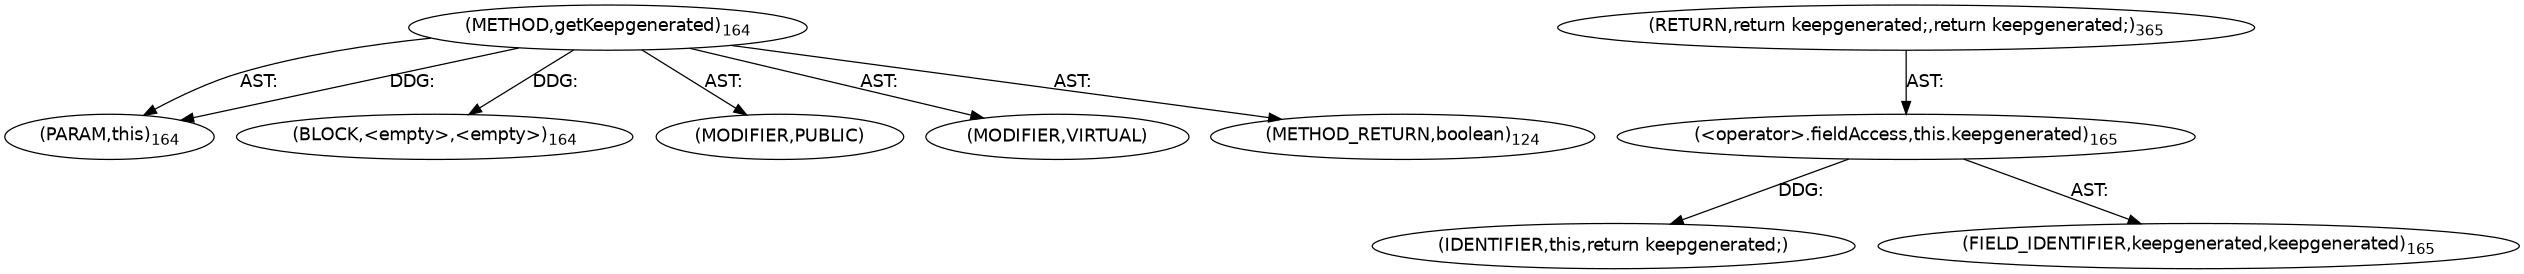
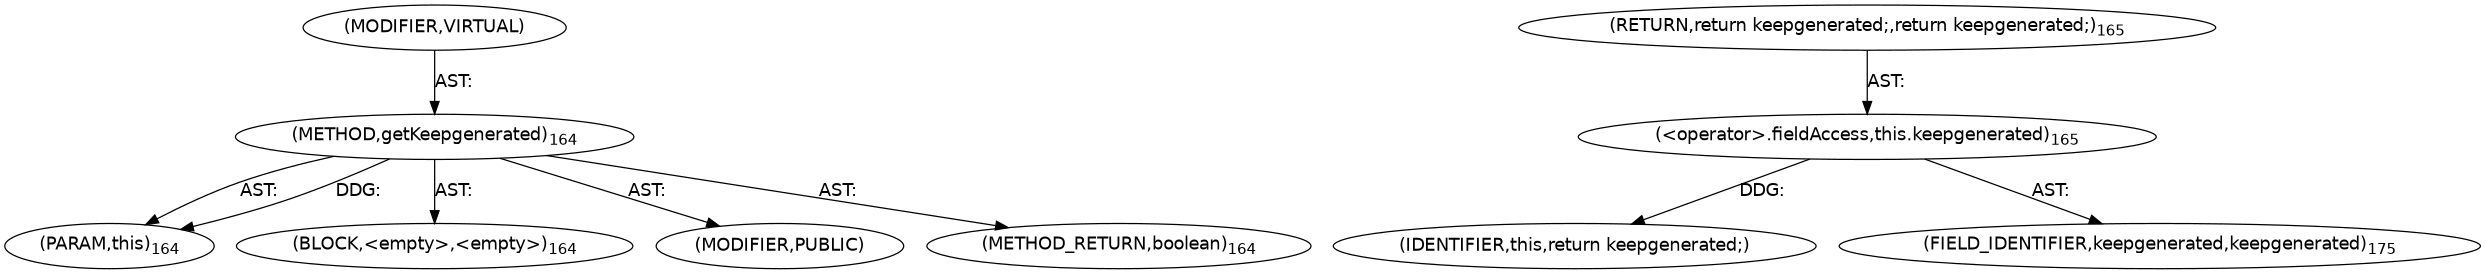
(2150, 26) -> (2111, 26)
(558, 82) -> (457, 191)
(830, 82) -> (435, 76)
(1526, 135) -> (1242, 244)
(2421, 244) -> (2382, 244)
